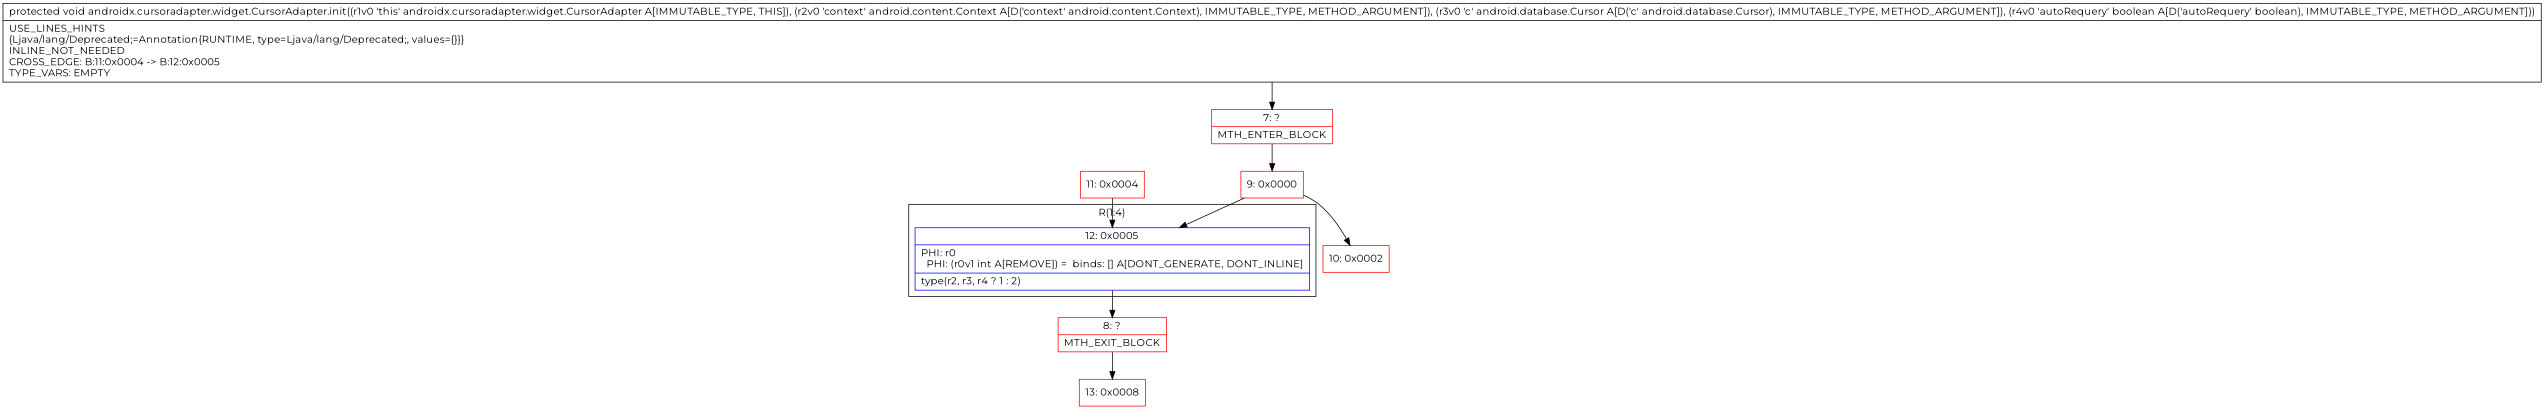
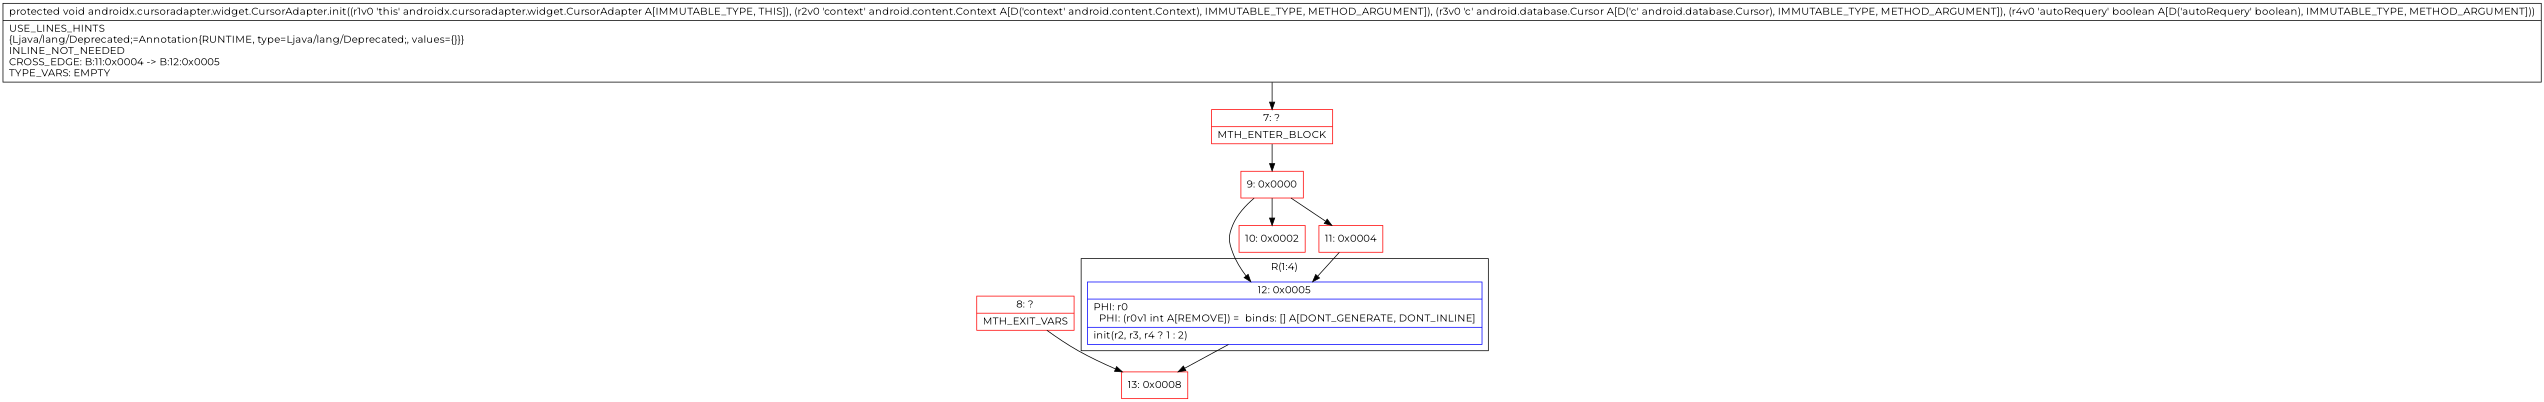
none -> (1308, 210)
(971, 281) -> (1141, 335)
(1112, 301) -> (1207, 356)
(1112, 343) -> (1025, 321)
